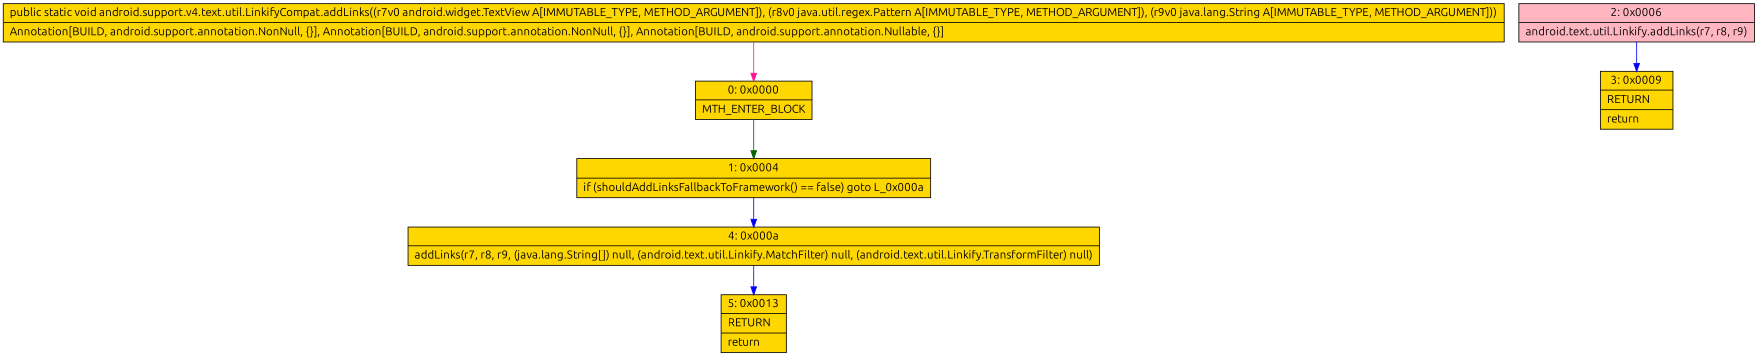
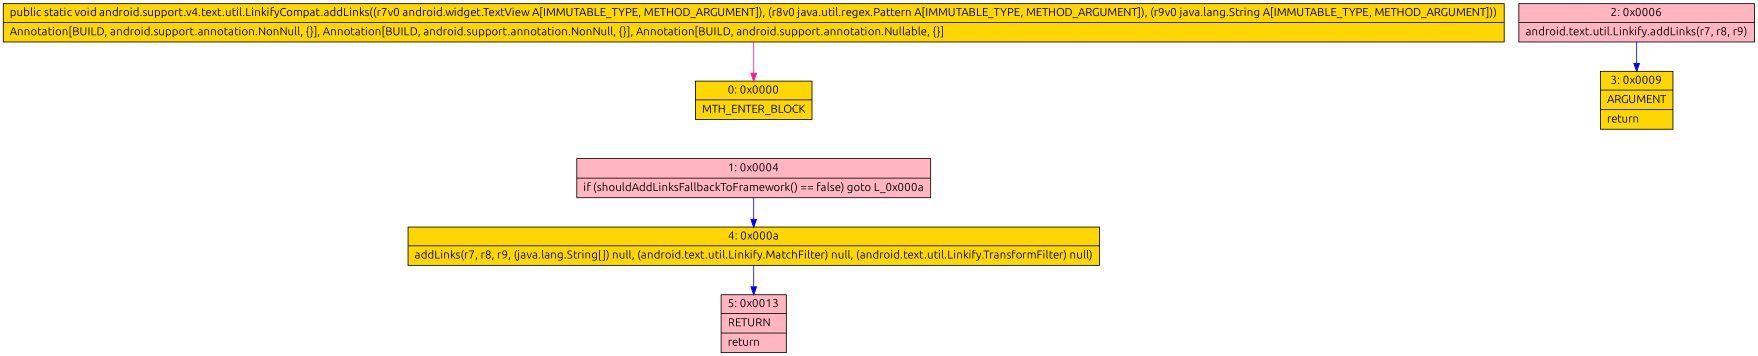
(1629, 99) -> (1637, 99)
(754, 135) -> none
(754, 178) -> (754, 178)
(754, 324) -> (754, 324)
